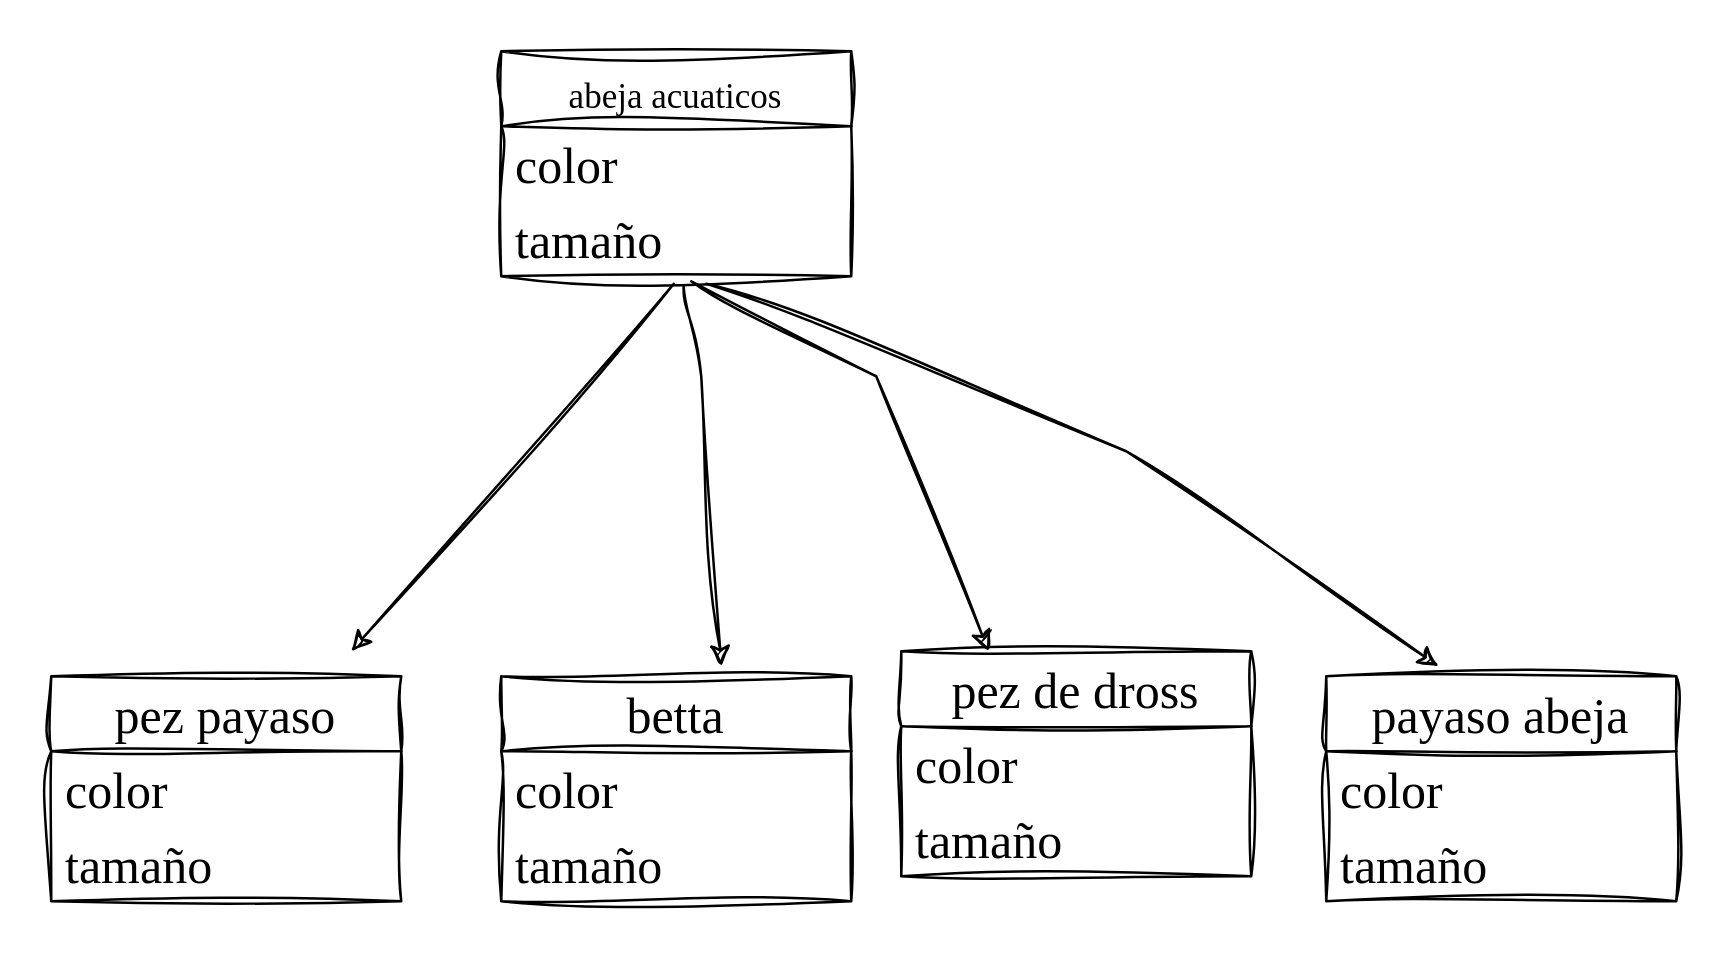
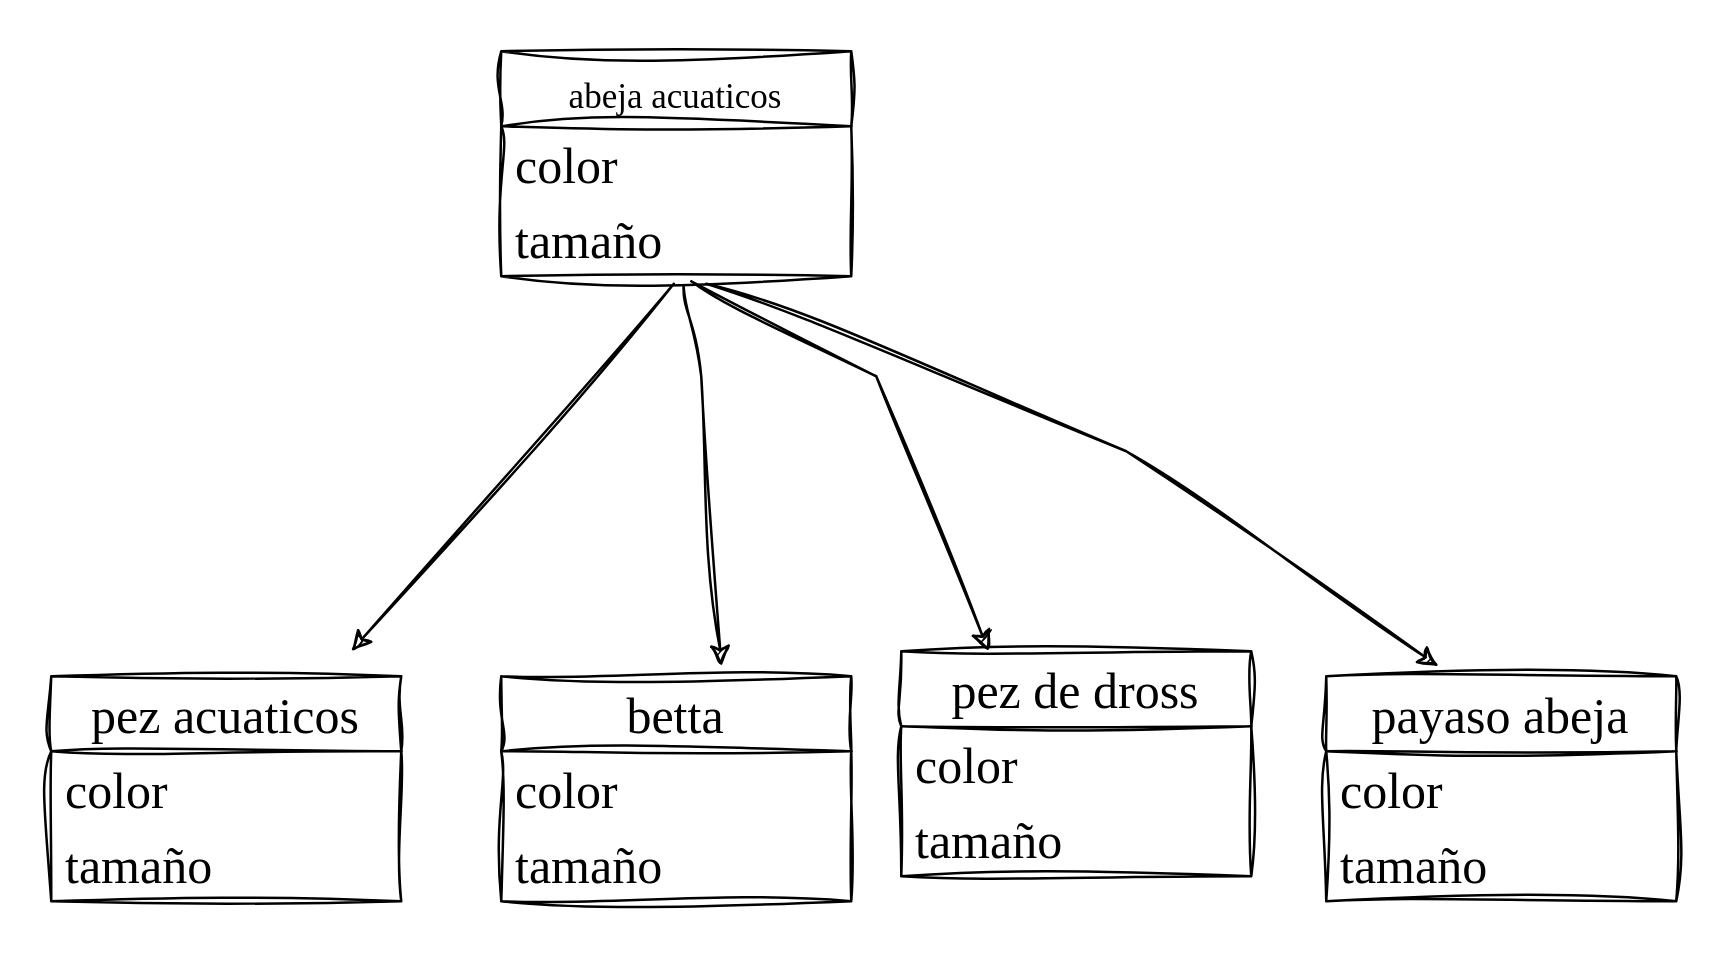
(226, 714) -> (226, 714)
